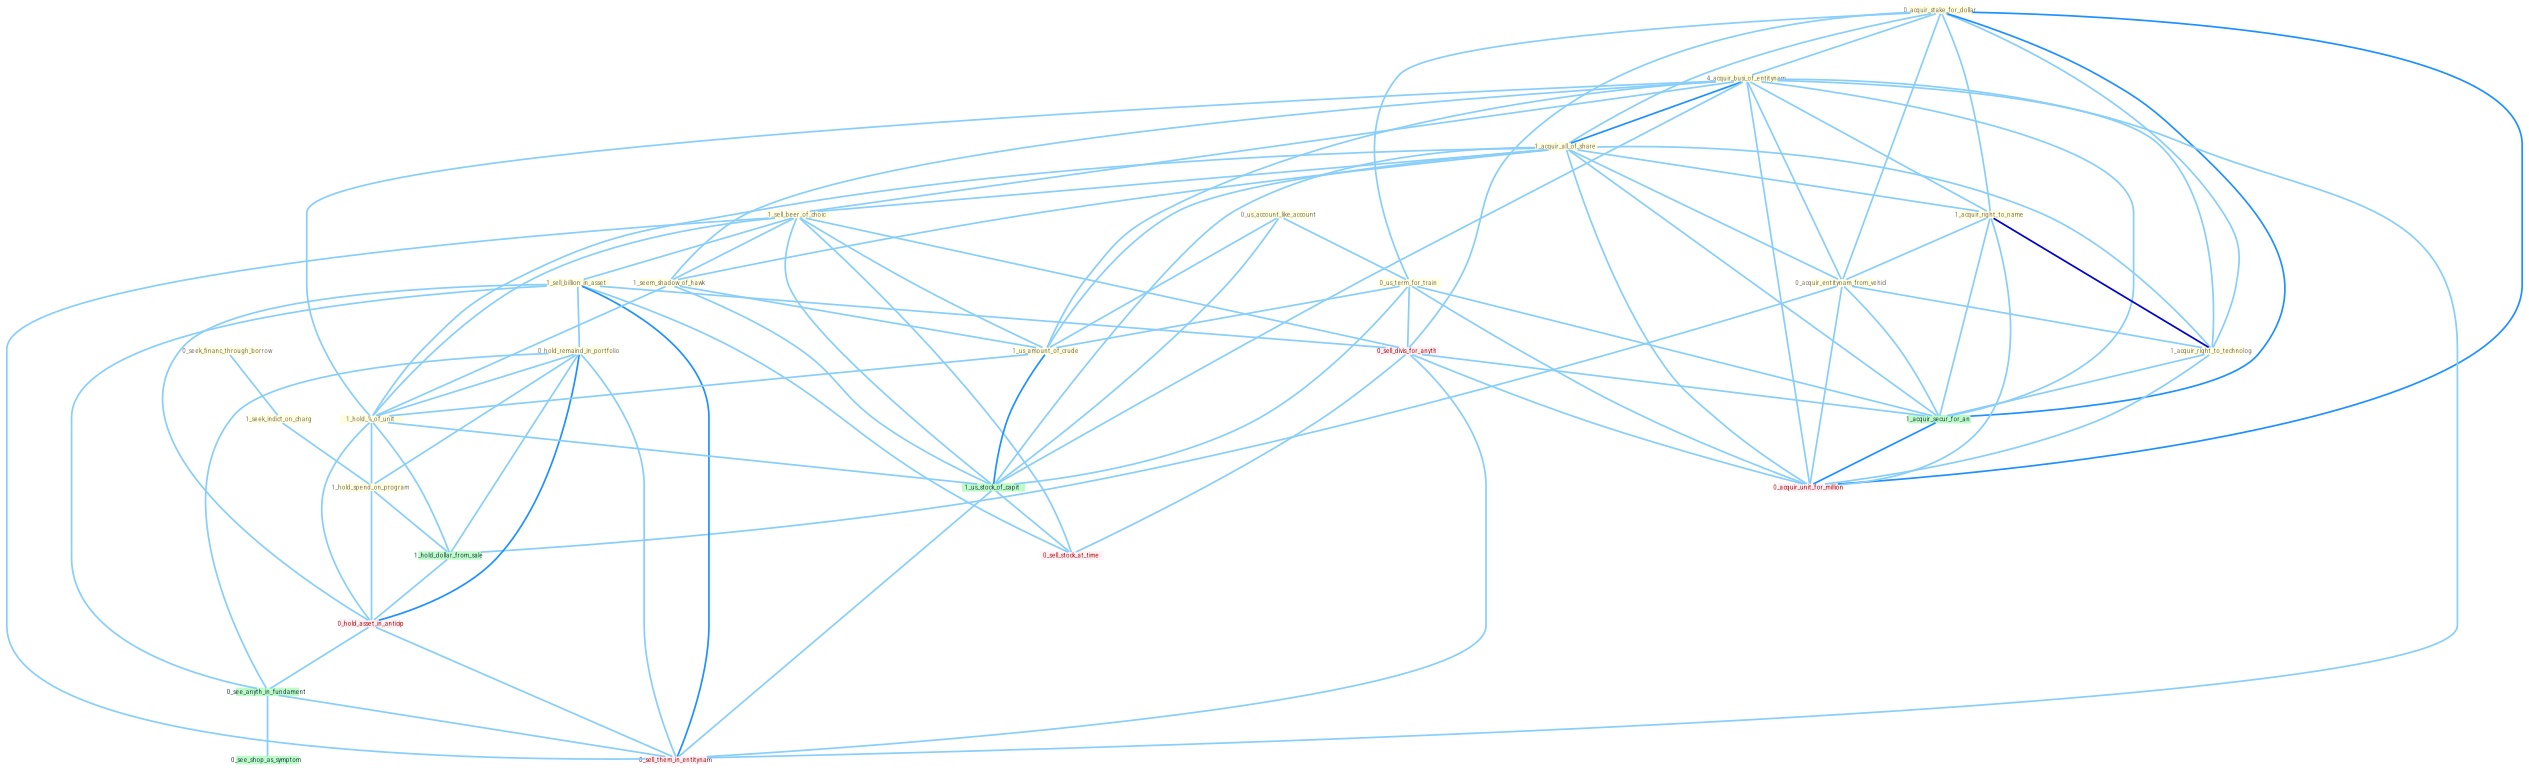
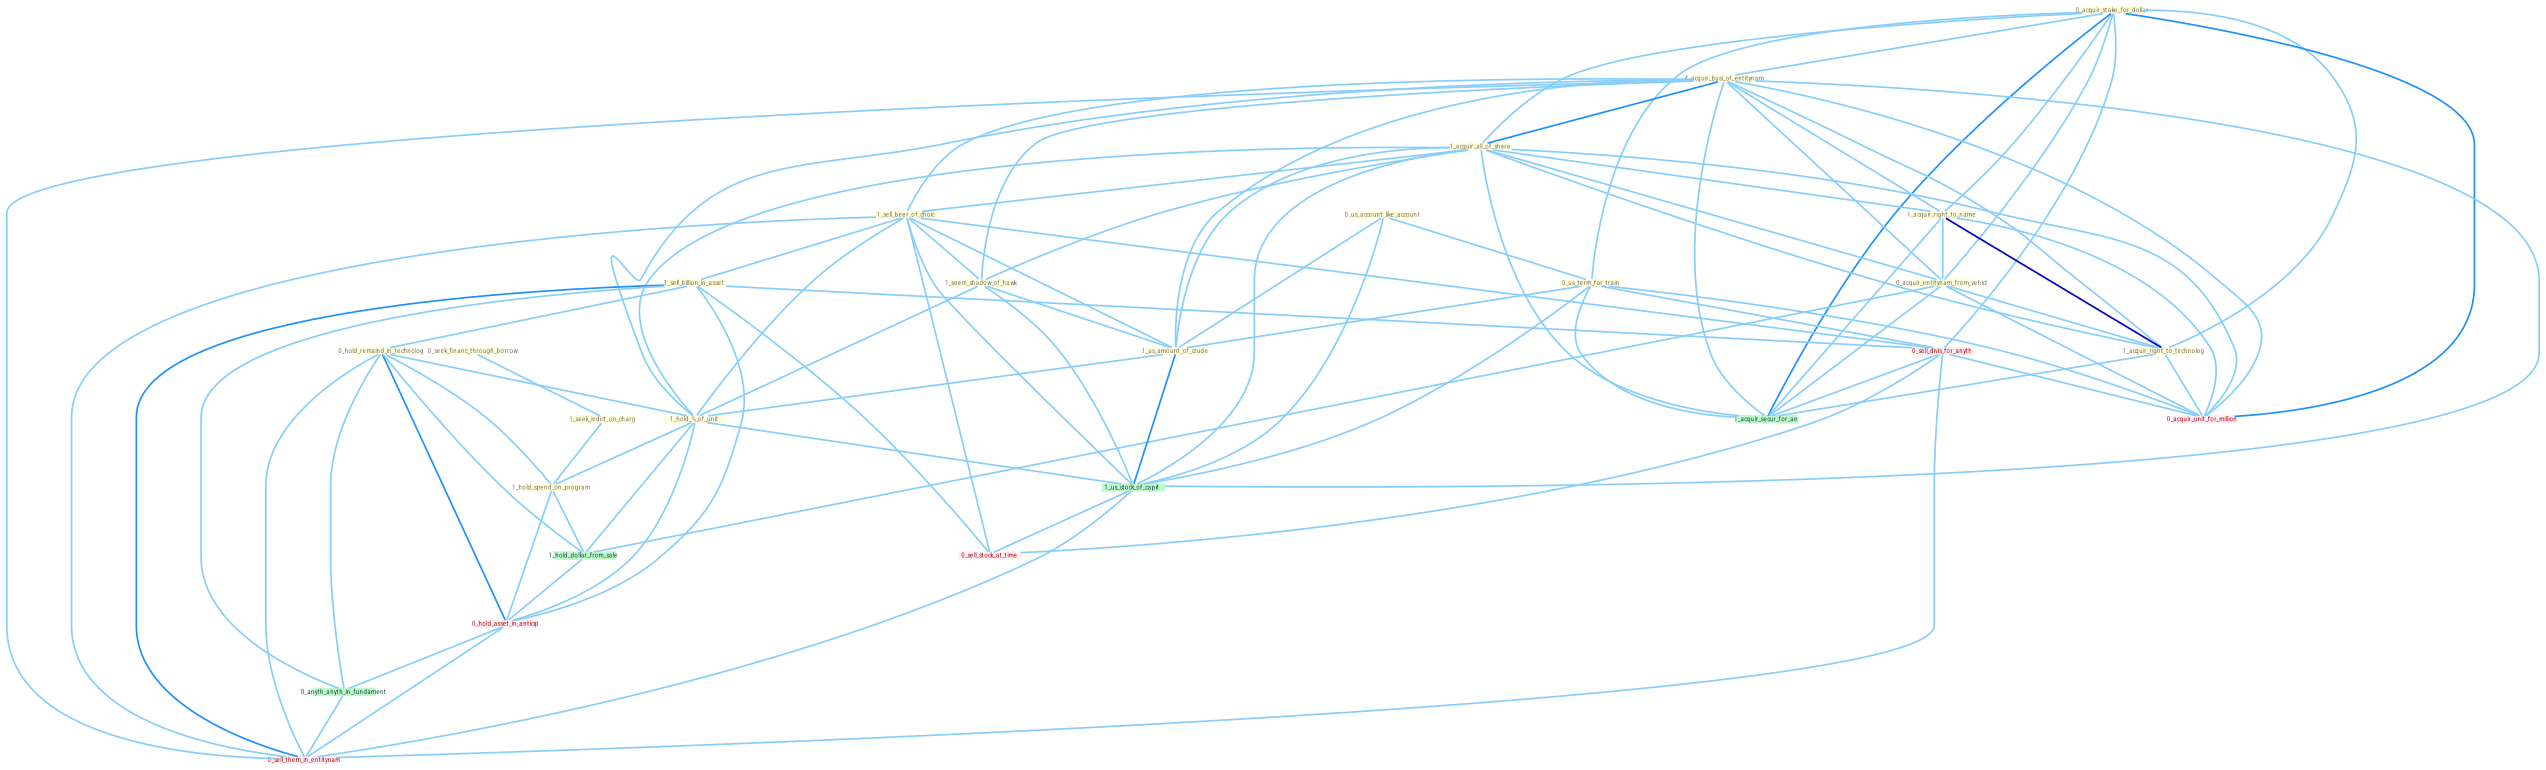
(579, 351) -> (382, 351)
(1874, 453) -> none
(268, 692) -> (344, 692)
(268, 760) -> none
